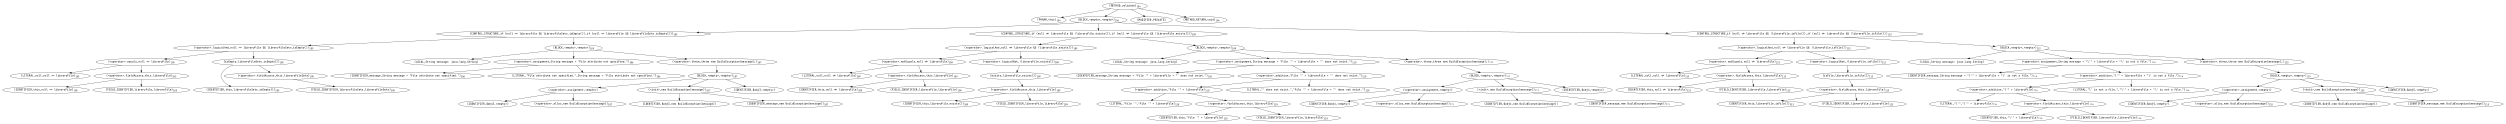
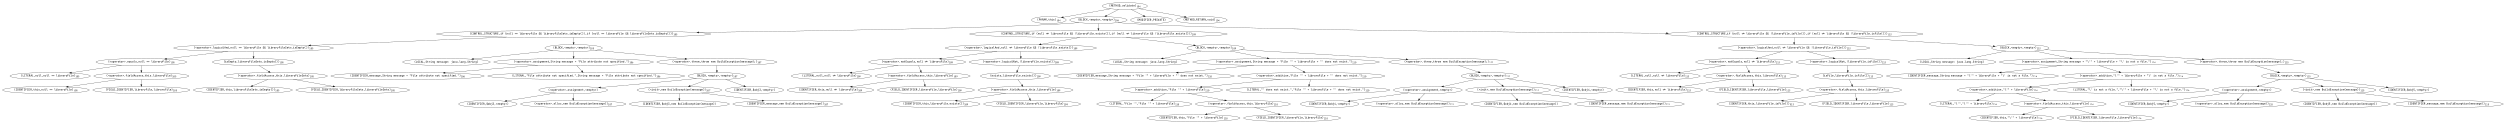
(221, 74) -> (260, 83)
